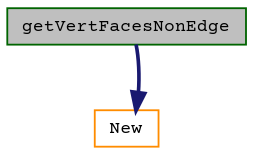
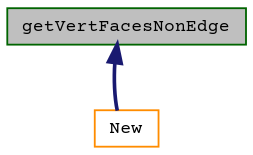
(139, 68) -> (115, 87)
